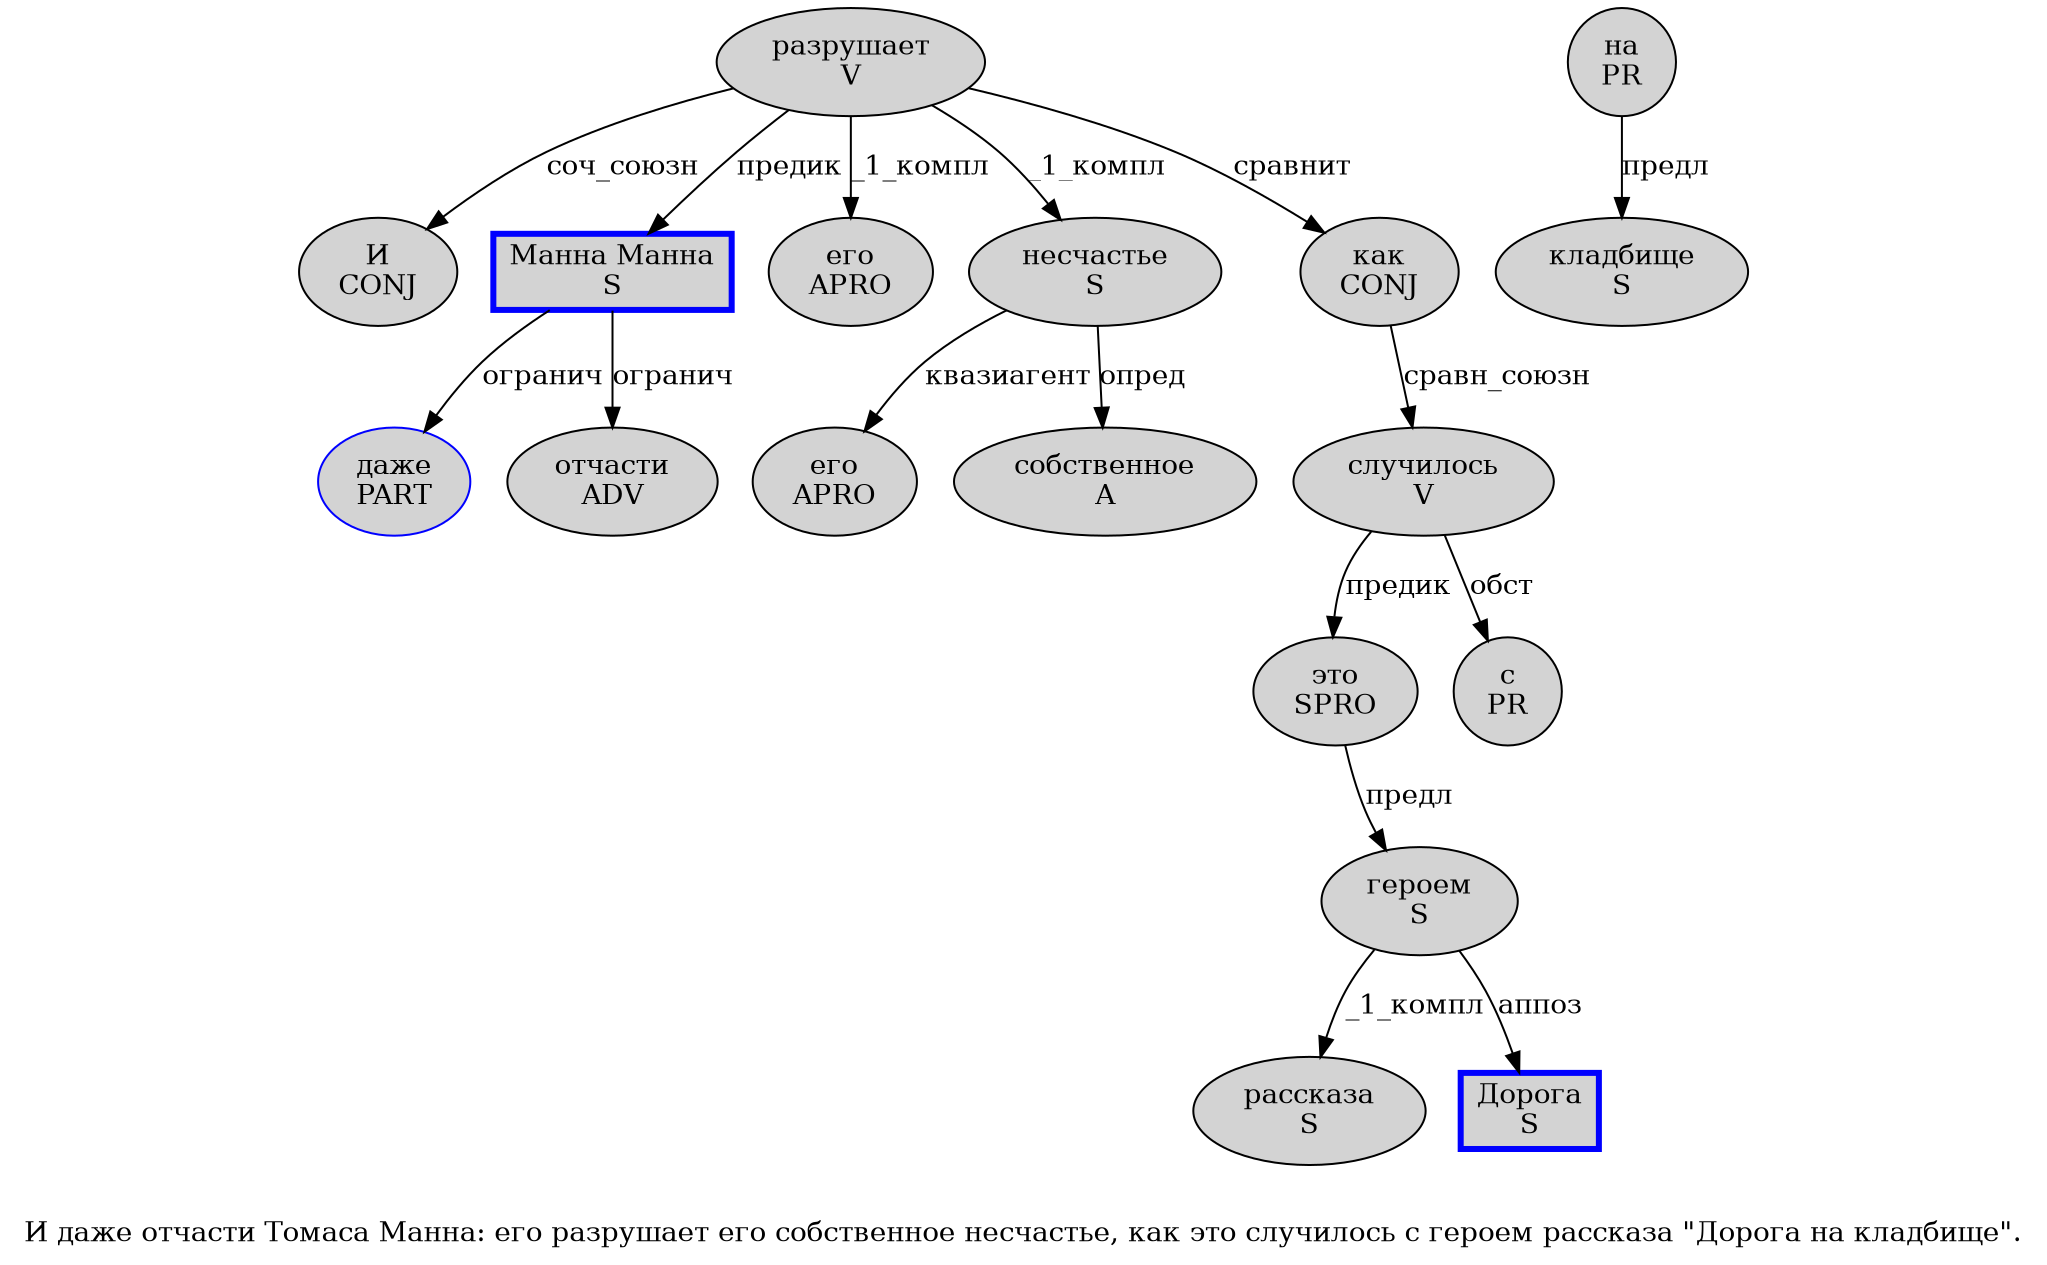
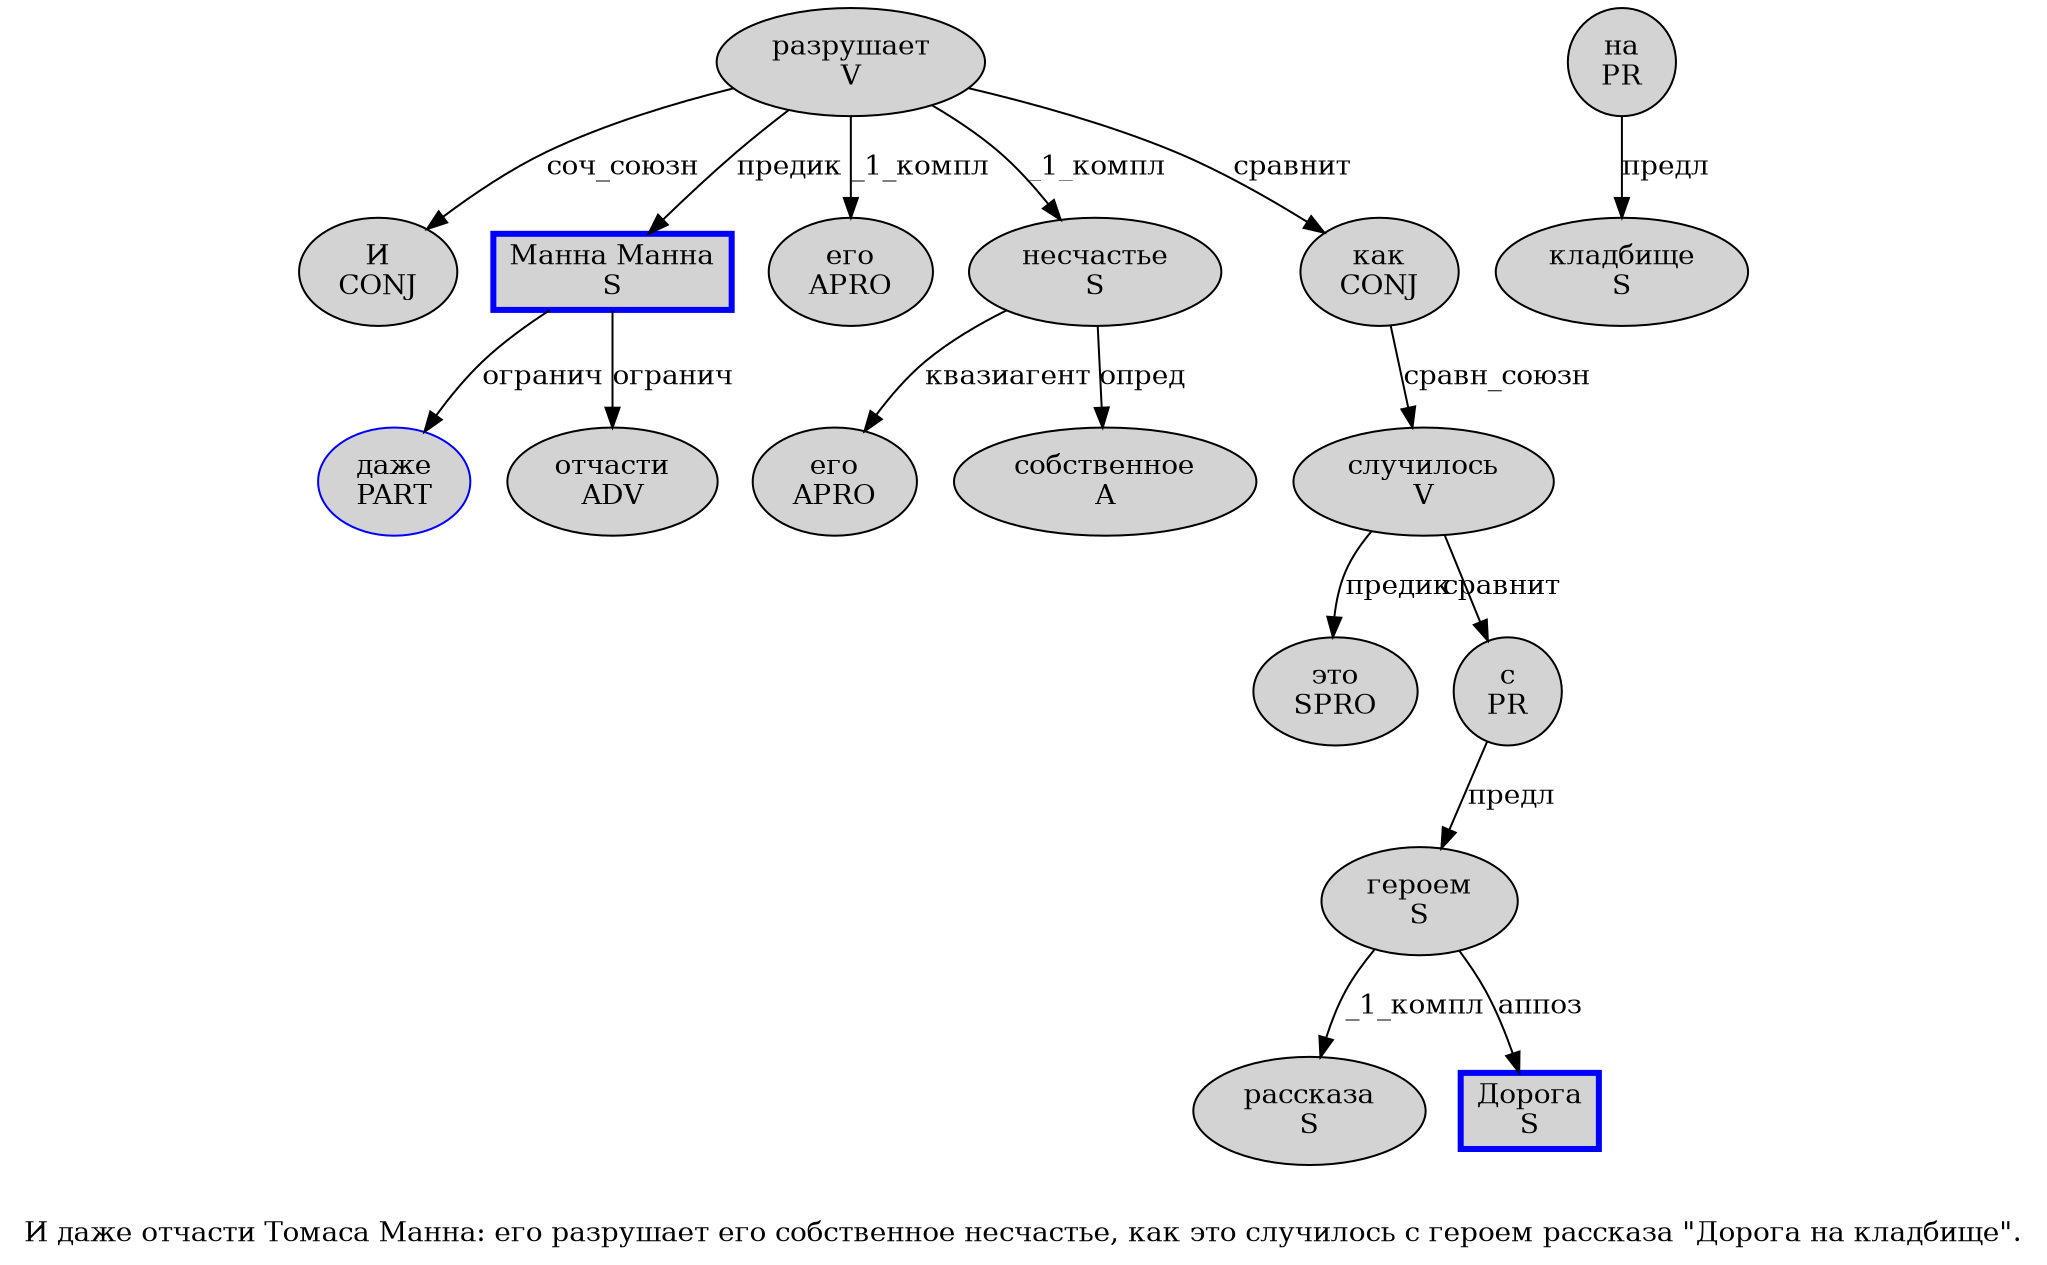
(1502, 587) -> (1502, 587)
(1358, 790) -> (1468, 785)
